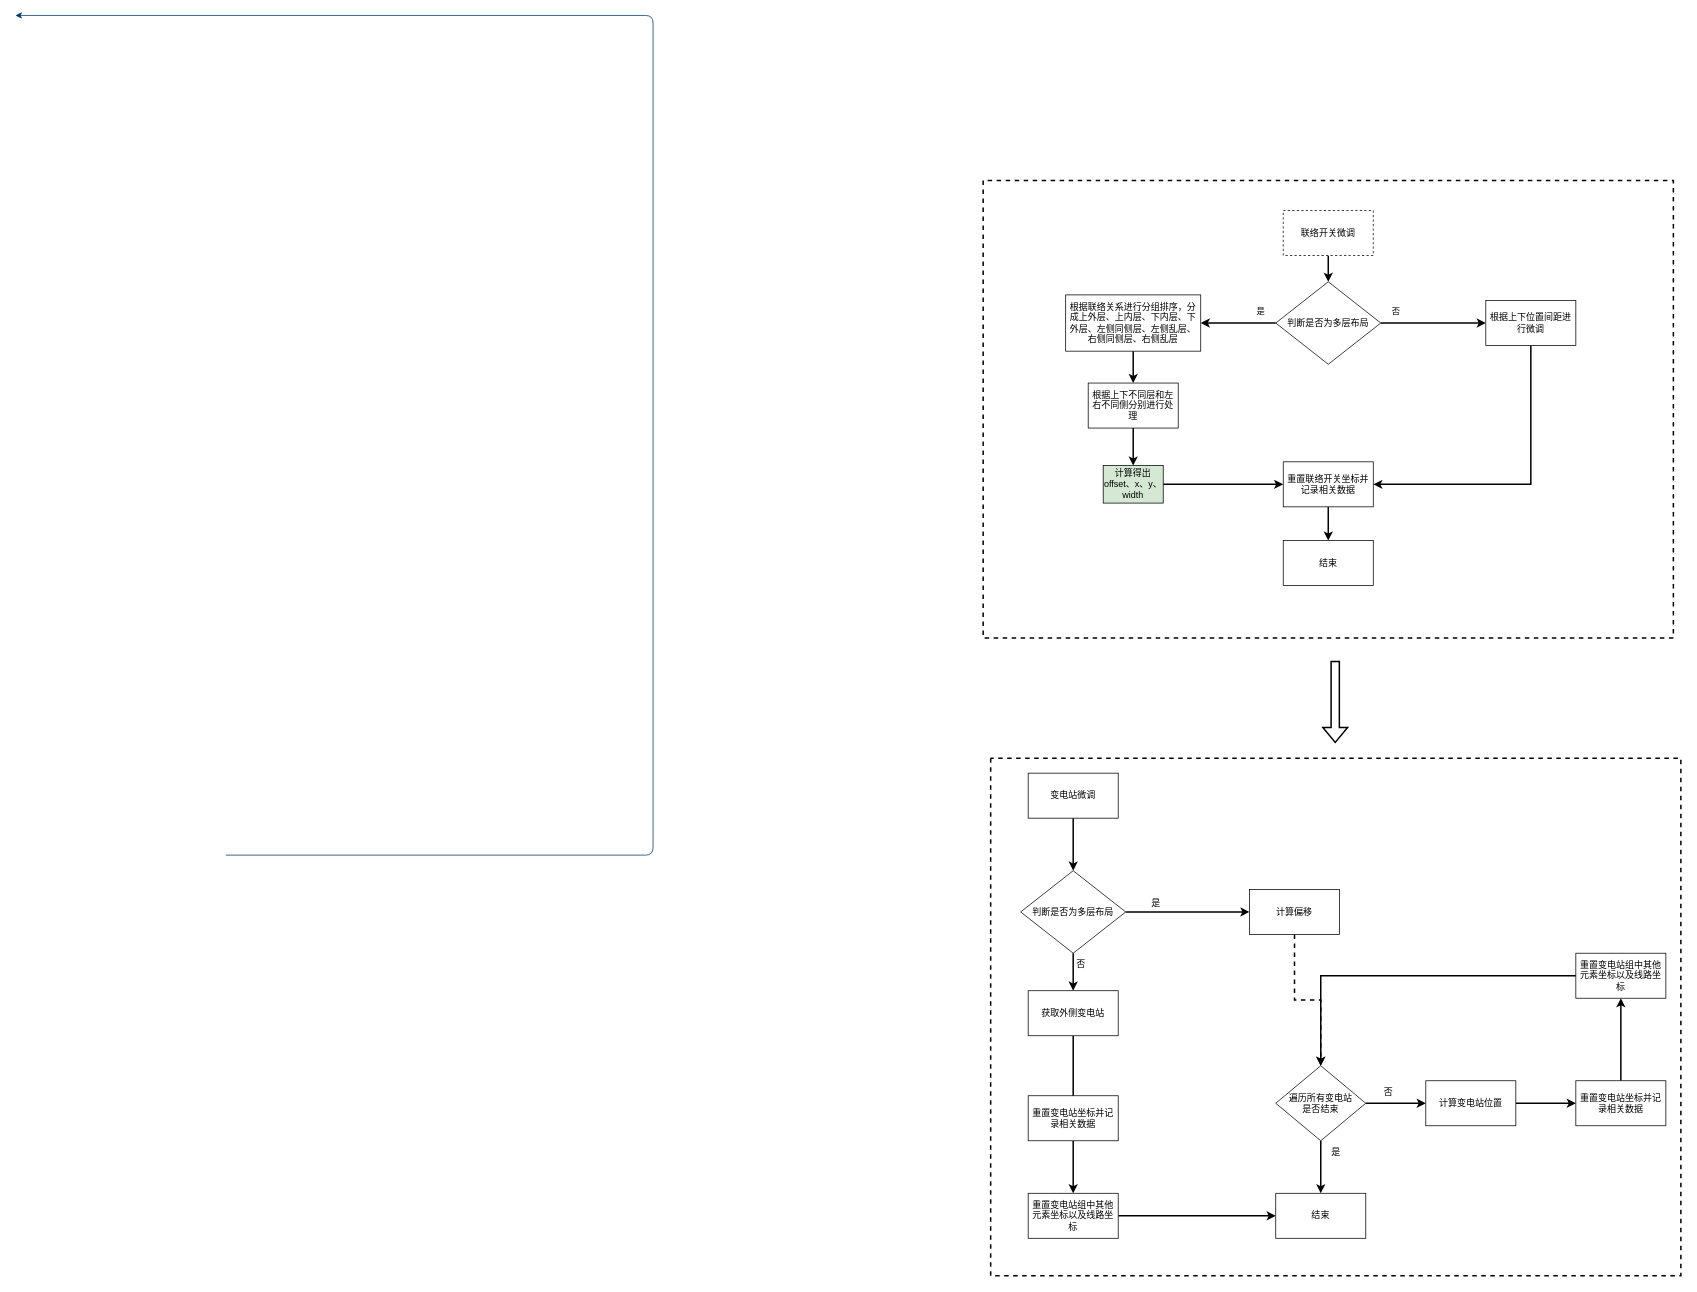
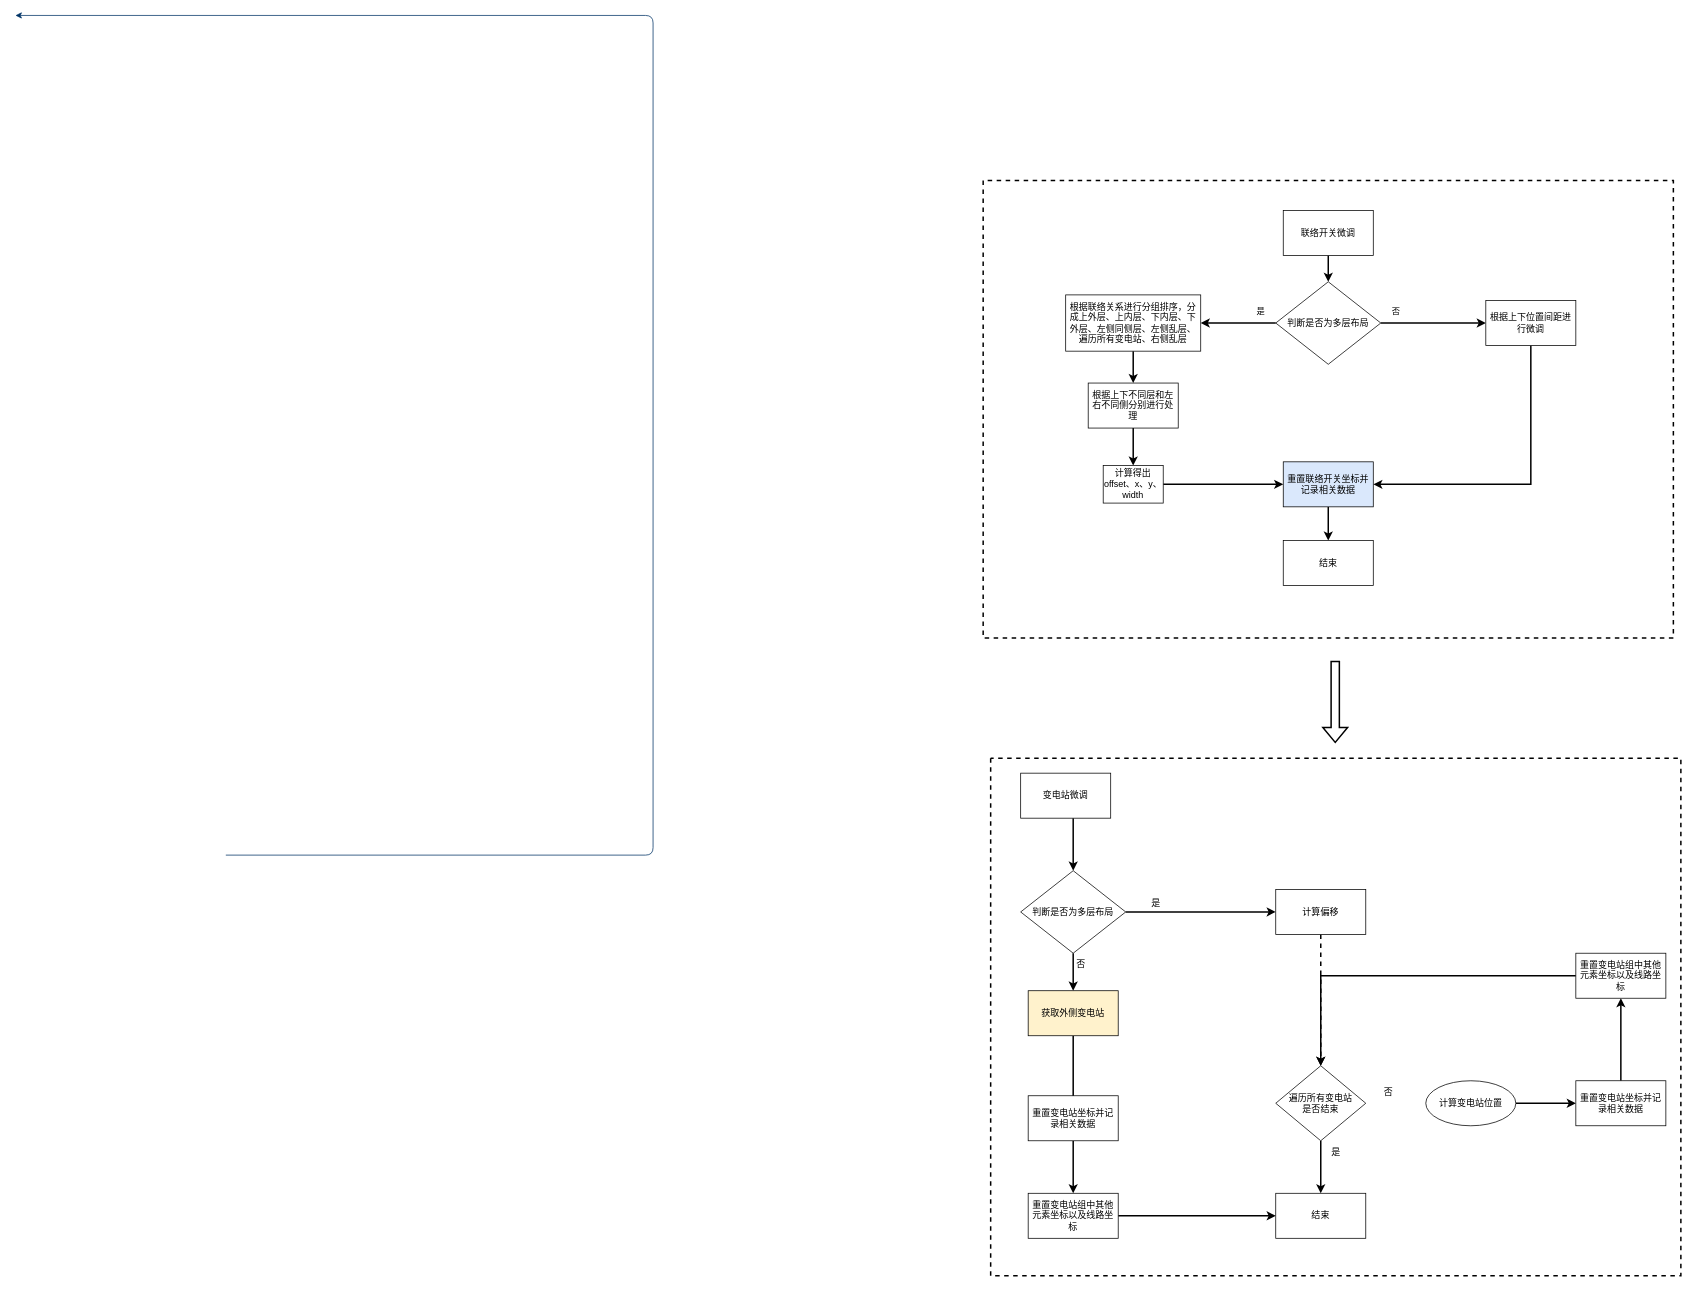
(1328, 233) -> (1328, 233)
(1133, 323) -> (1133, 323)
(1133, 484) -> (1133, 484)
(1328, 484) -> (1328, 484)
(1073, 795) -> (1065, 795)
(1294, 912) -> (1320, 912)
(1073, 1013) -> (1073, 1013)
(1392, 1103) -> none
(1470, 1103) -> (1470, 1103)
